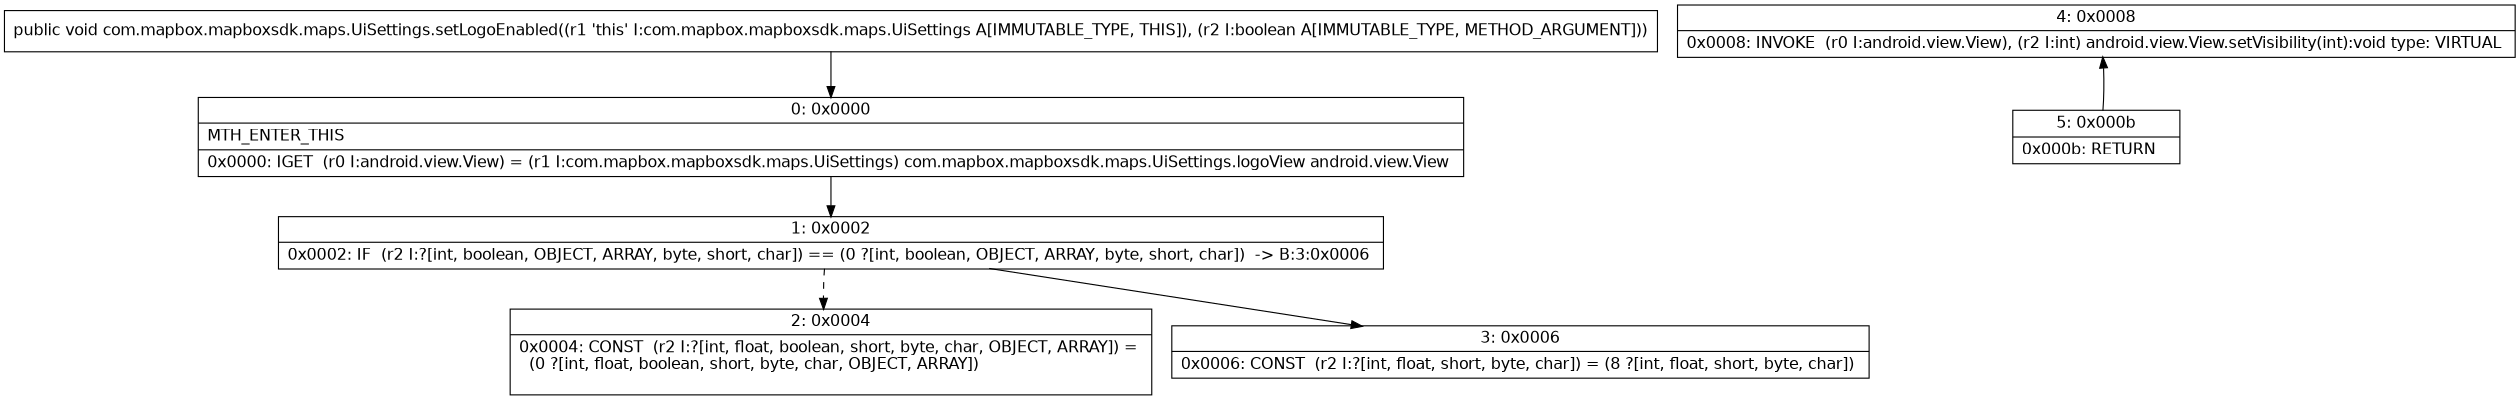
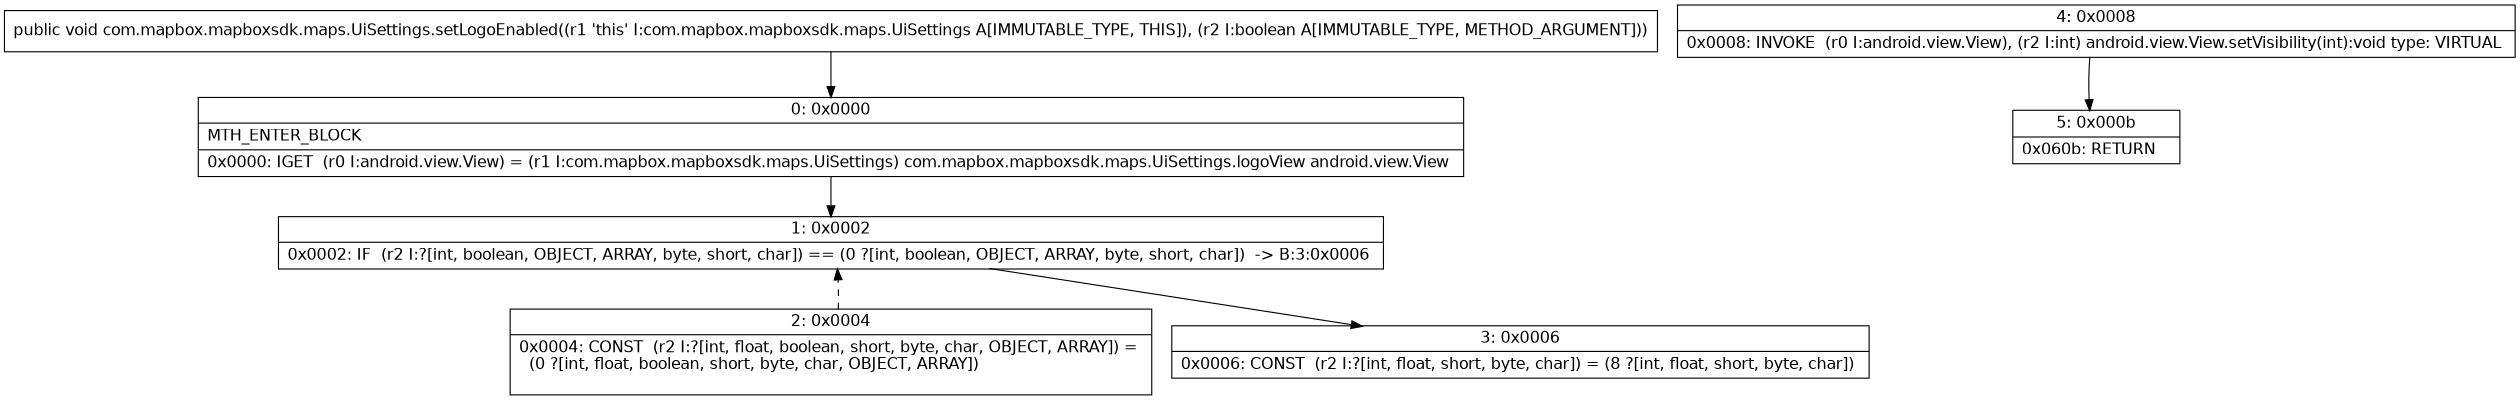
(2104, 89) -> (2089, 78)
(276, 136) -> (285, 136)
(2096, 150) -> (2096, 150)
(824, 283) -> (838, 295)
